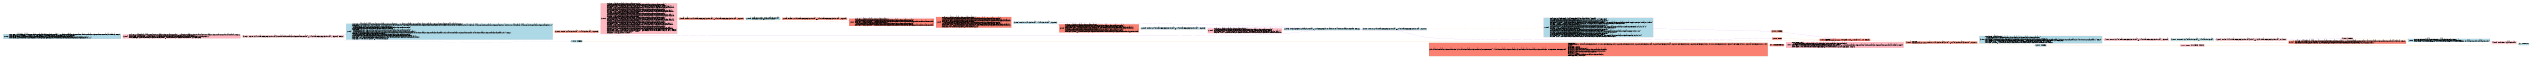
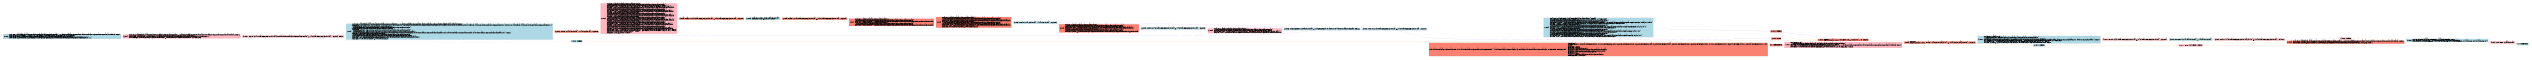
(2525, 44) -> (2524, 44)
(1778, 45) -> (1778, 45)
